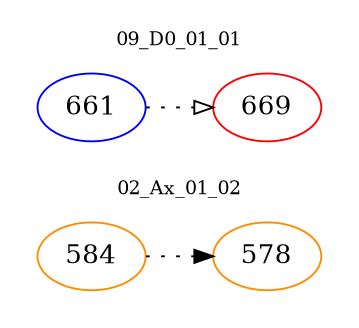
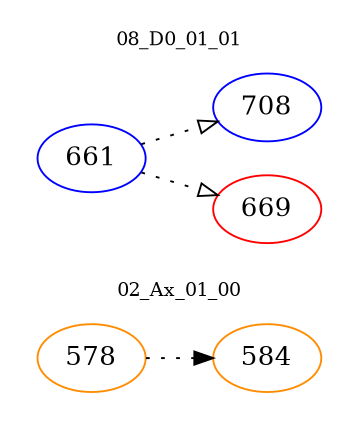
(179, 41) -> (179, 41)
none -> (267, 107)
(179, 189) -> (179, 291)
(170, 256) -> (170, 358)
